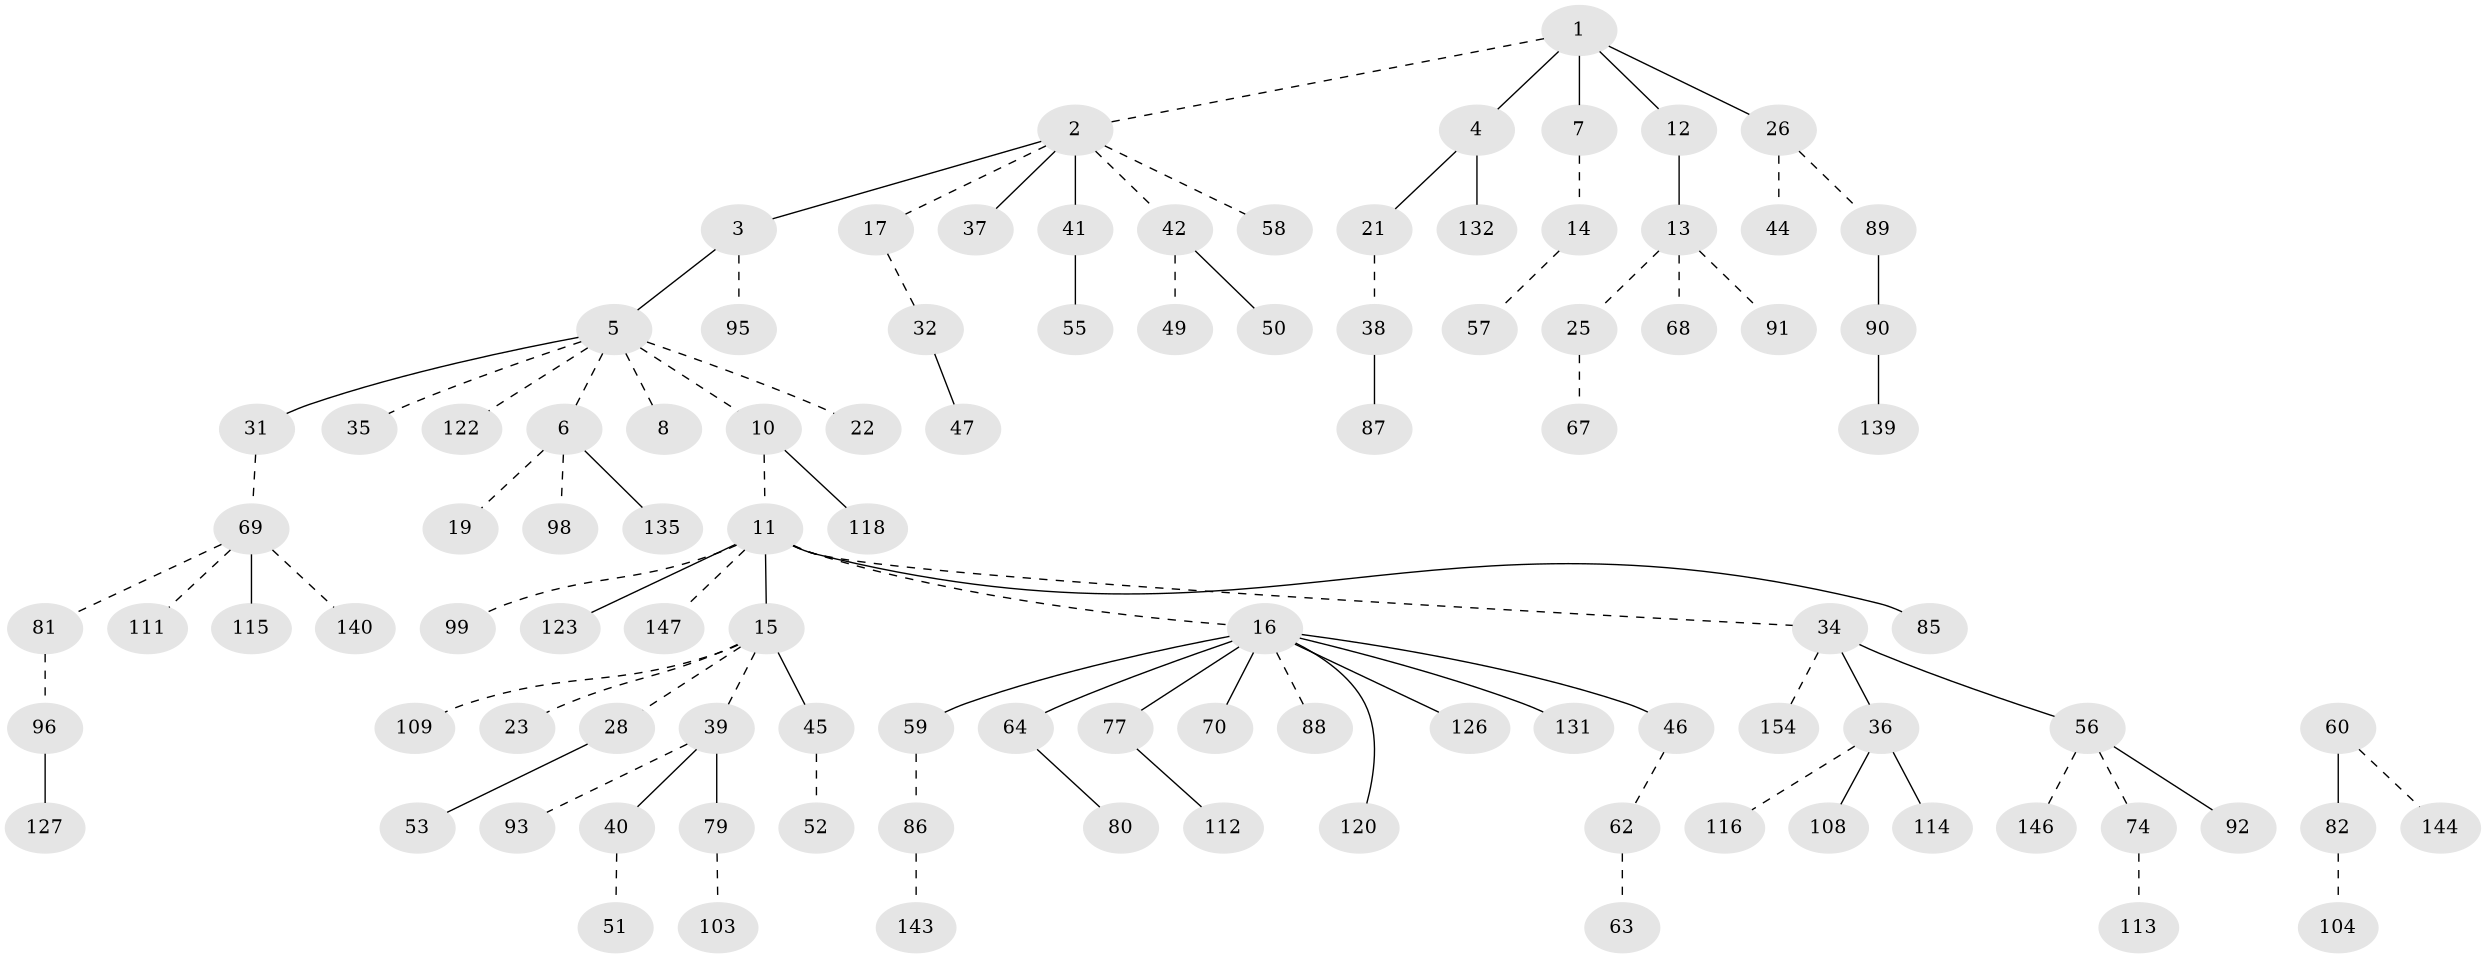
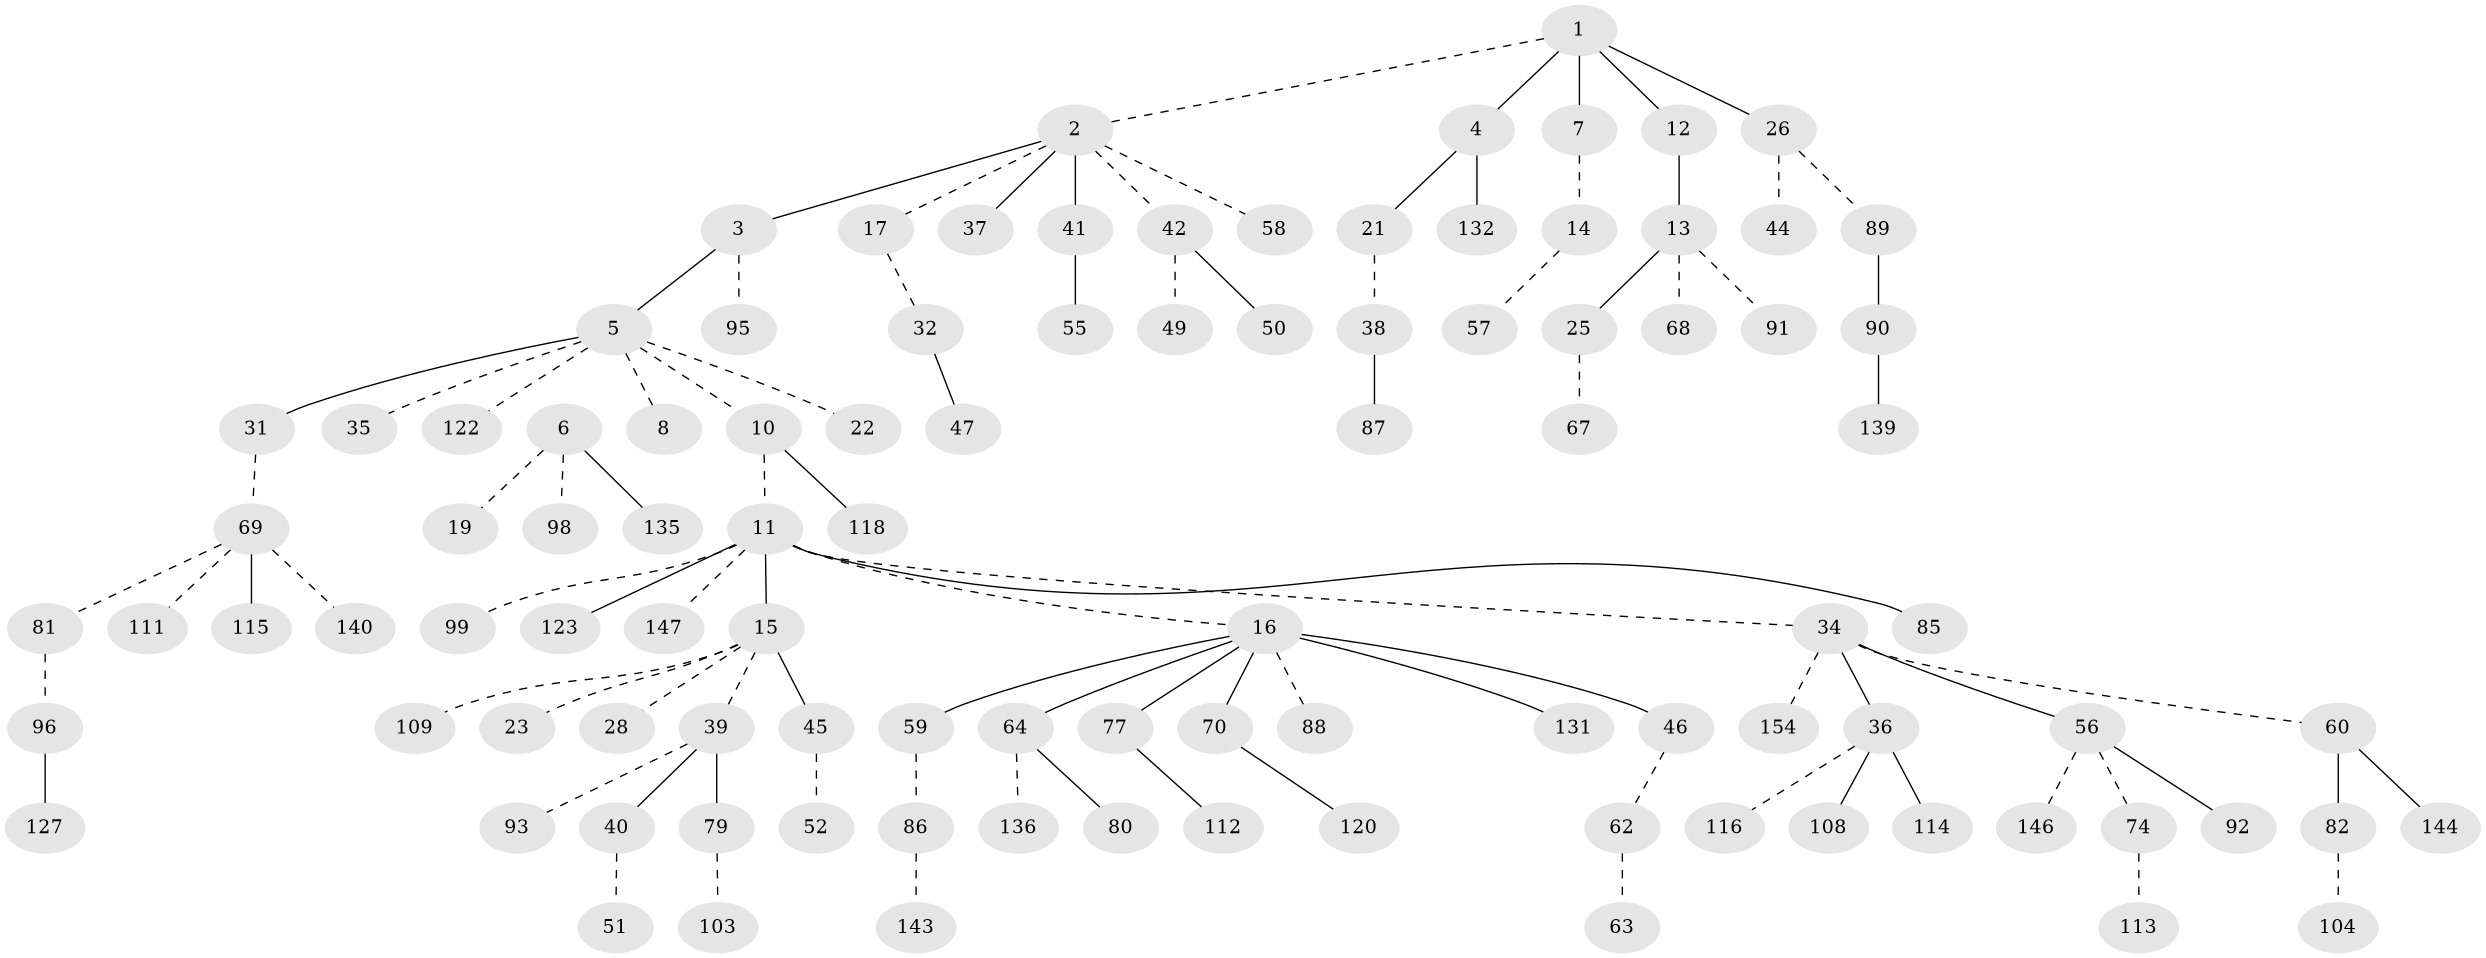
(1629, 280) -> (1629, 280)
(589, 379) -> none
none -> (2078, 692)
(1366, 708) -> (1287, 778)
(1470, 728) -> none
(2389, 778) -> (2389, 778)
(418, 828) -> none
none -> (1019, 828)
